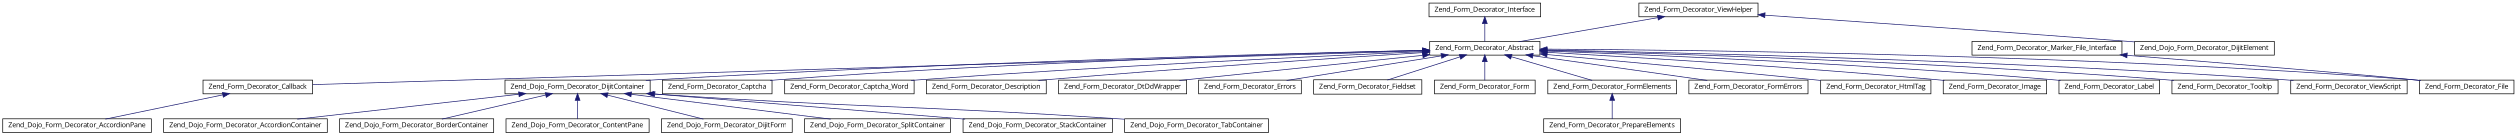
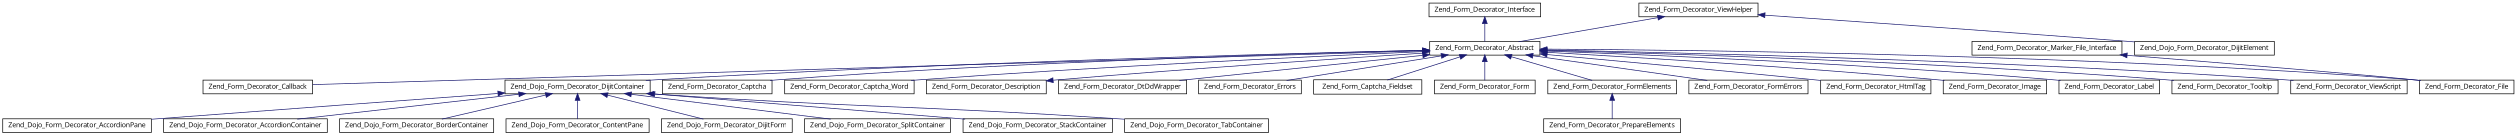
(1230, 65) -> (1241, 66)
(1368, 87) -> (1368, 87)
(164, 107) -> (325, 106)
